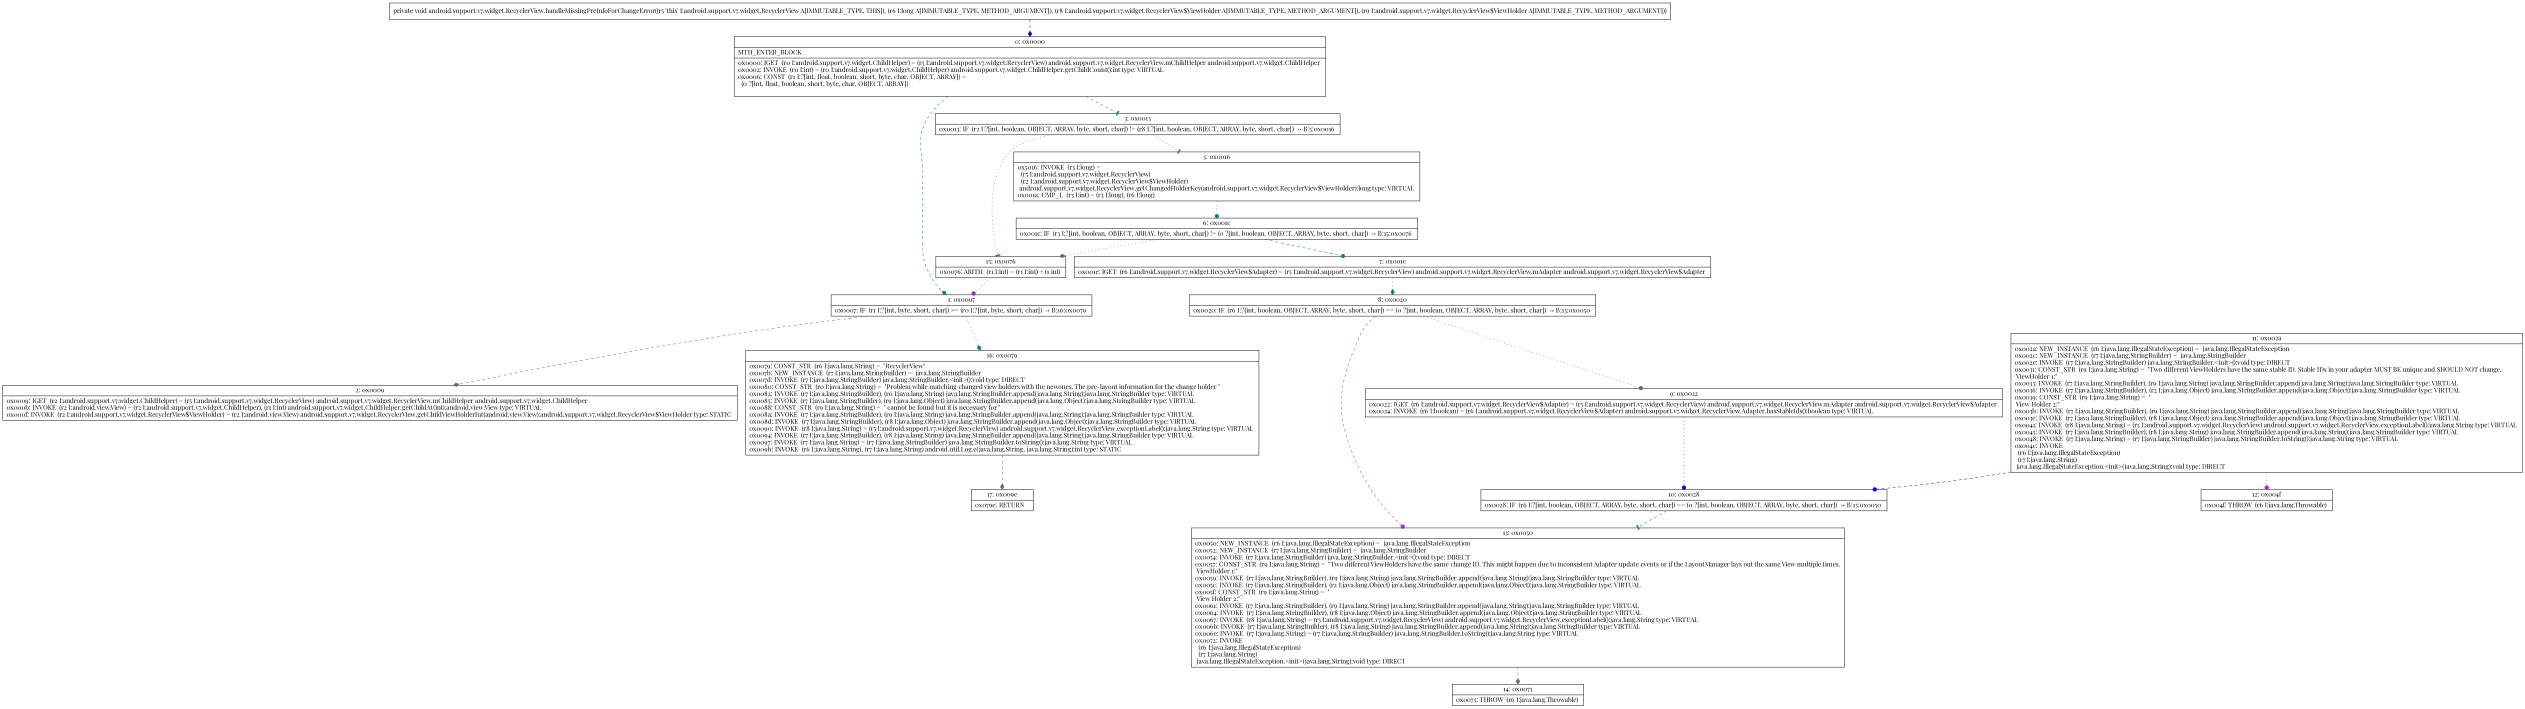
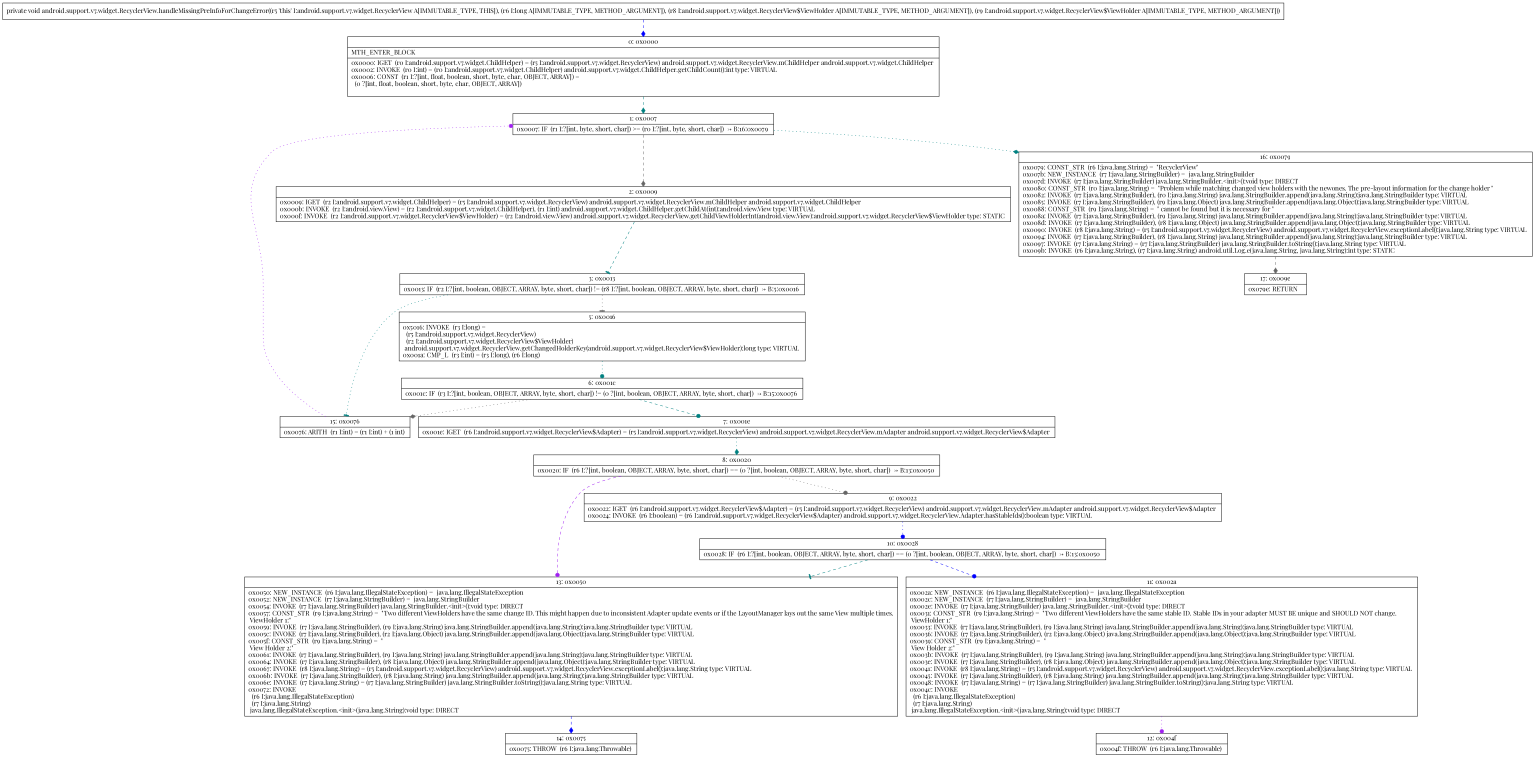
(1101, 104) -> (622, 247)
(1944, 482) -> (951, 568)
(1518, 673) -> (571, 722)
